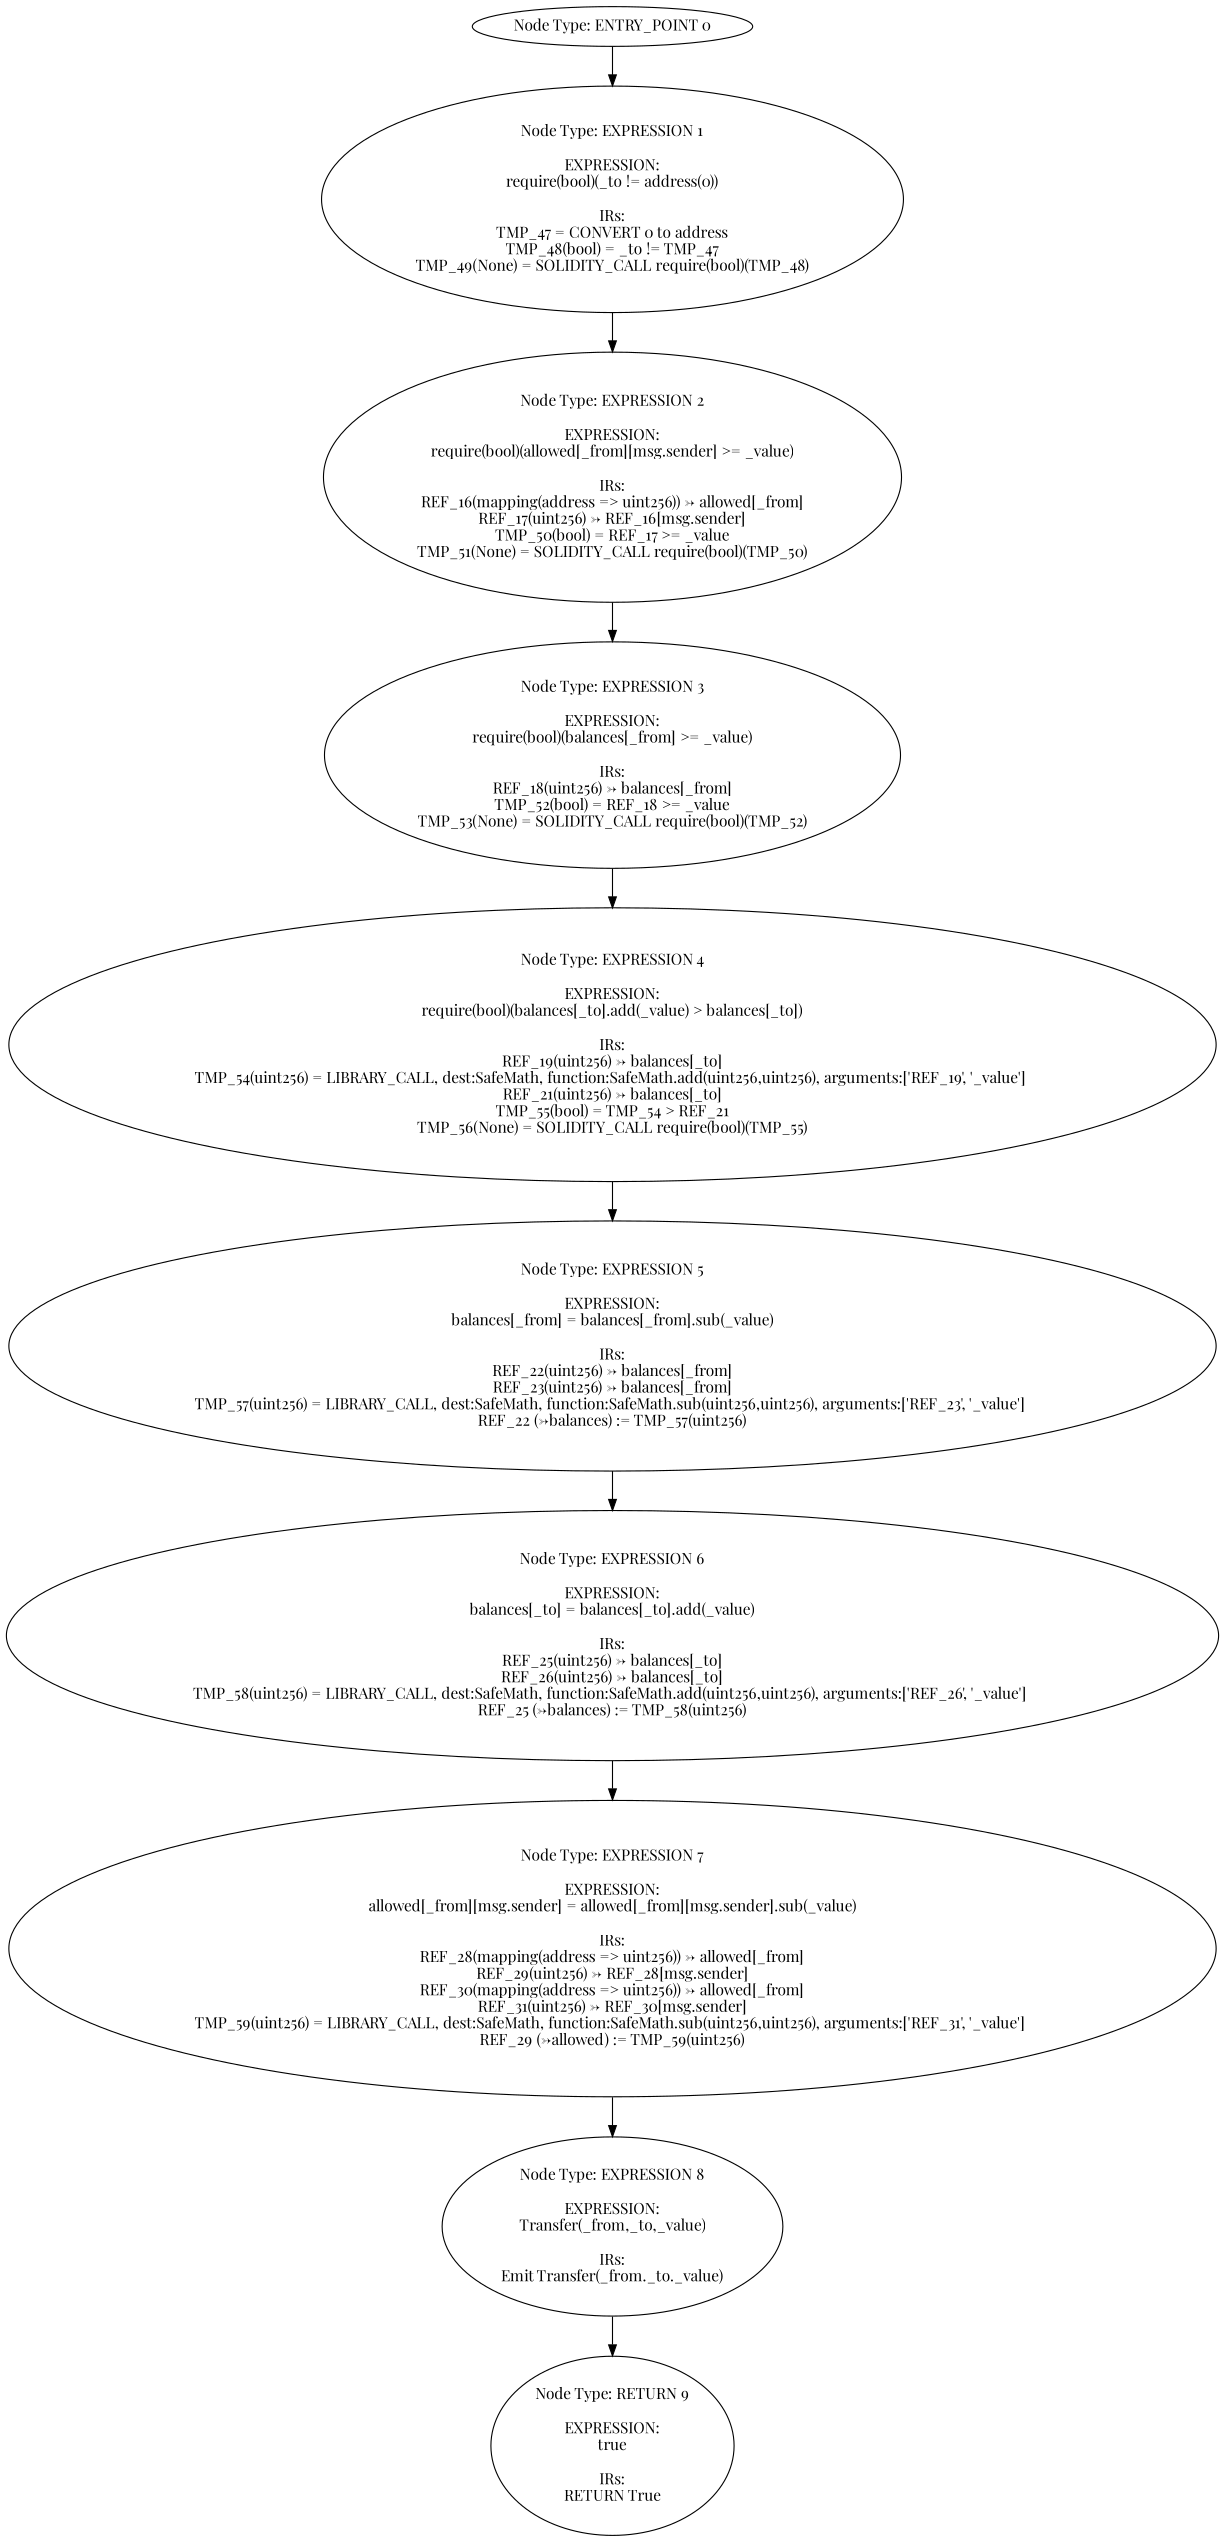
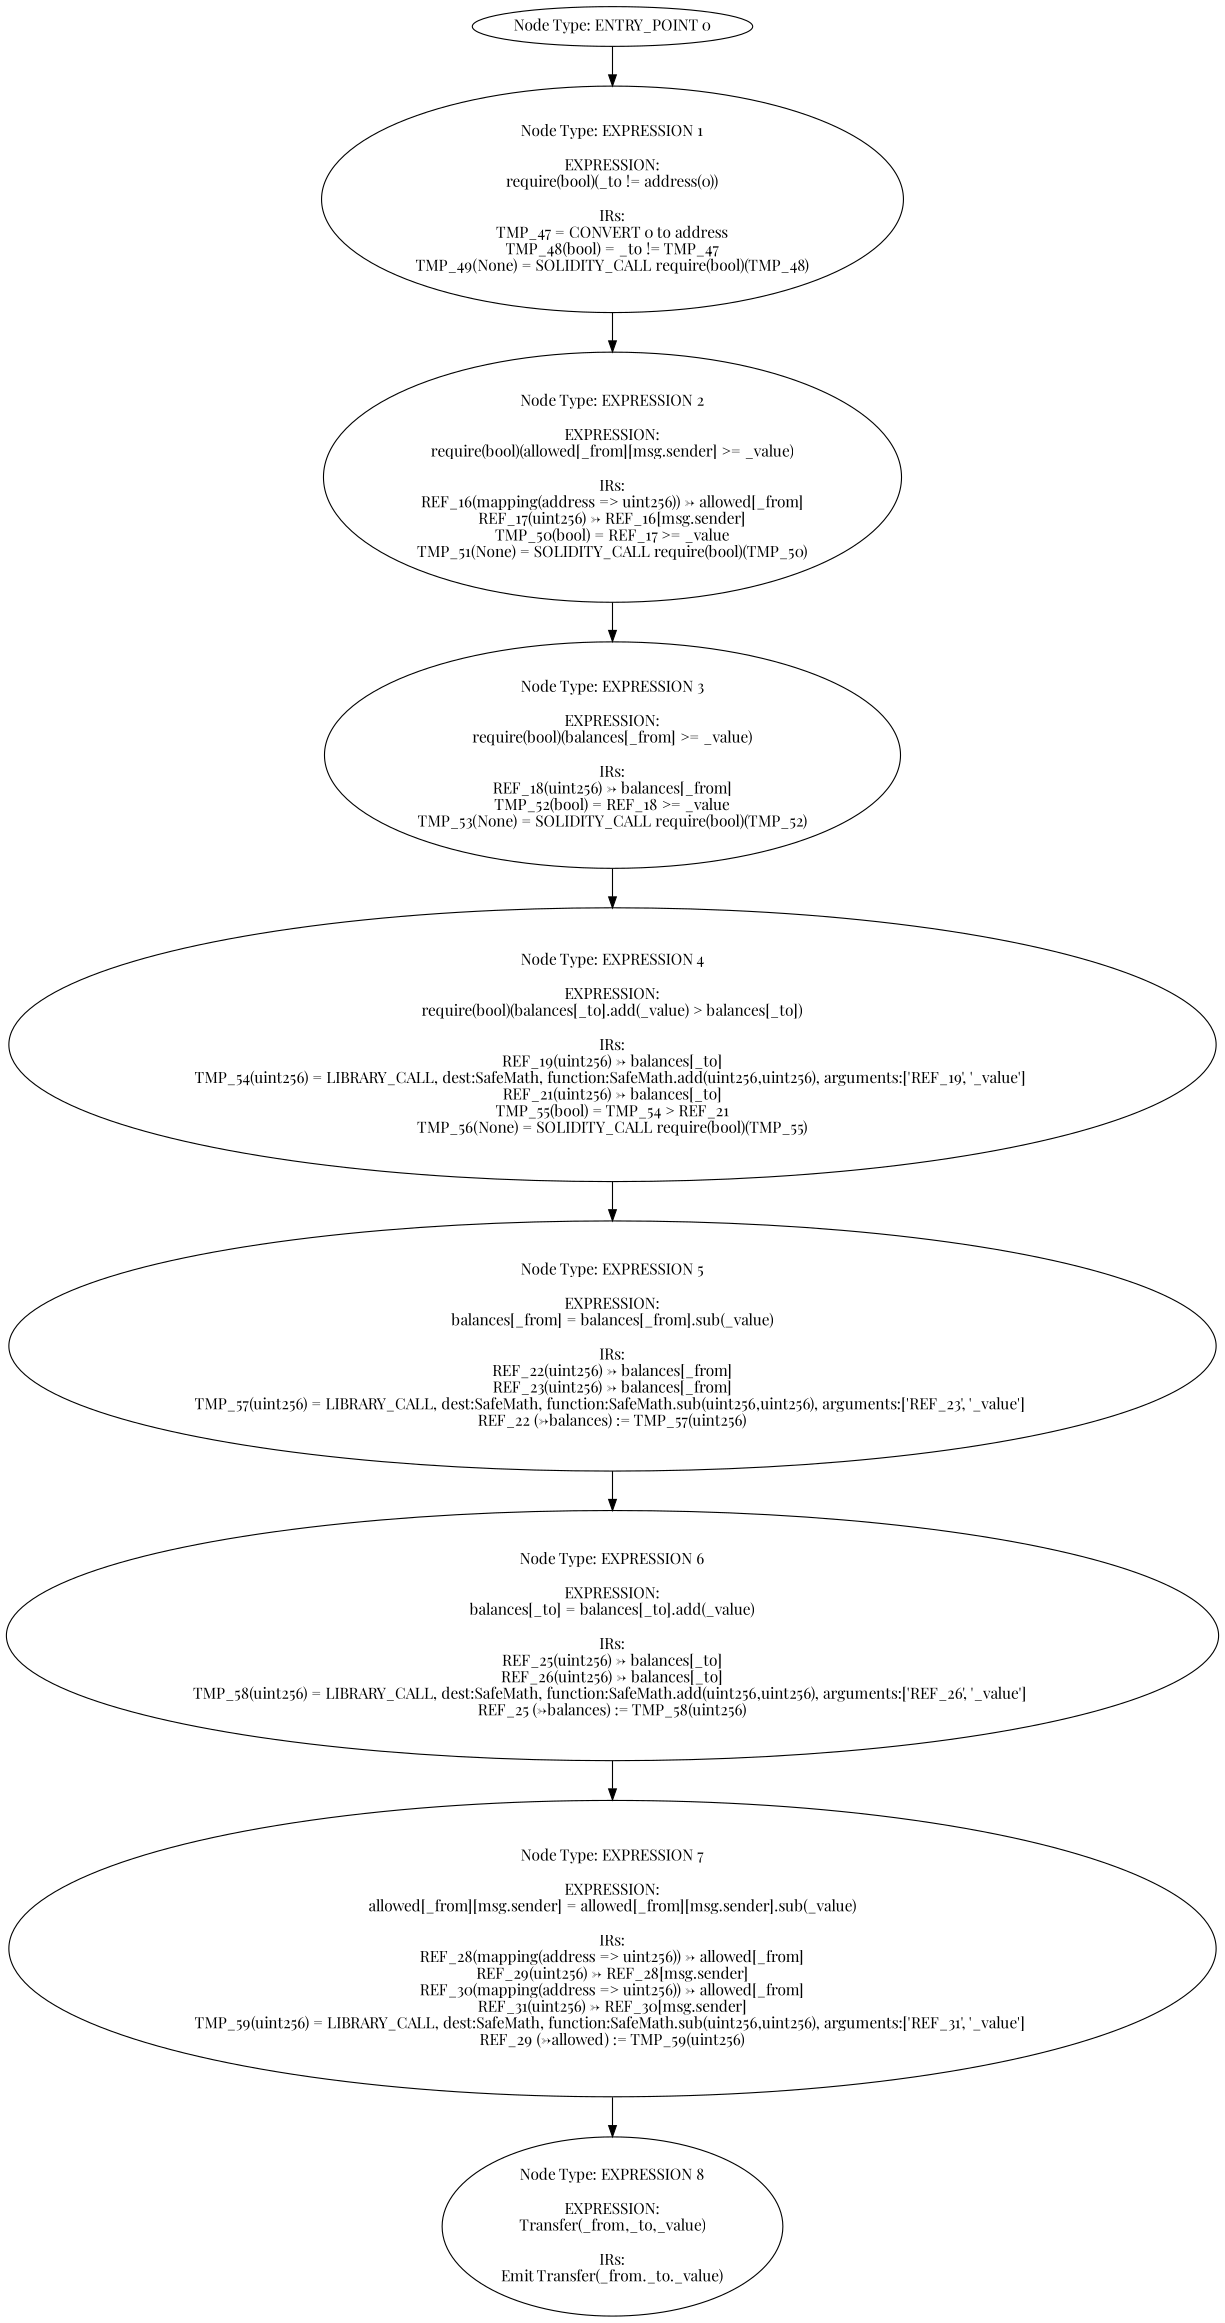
(612, 2446) -> none
